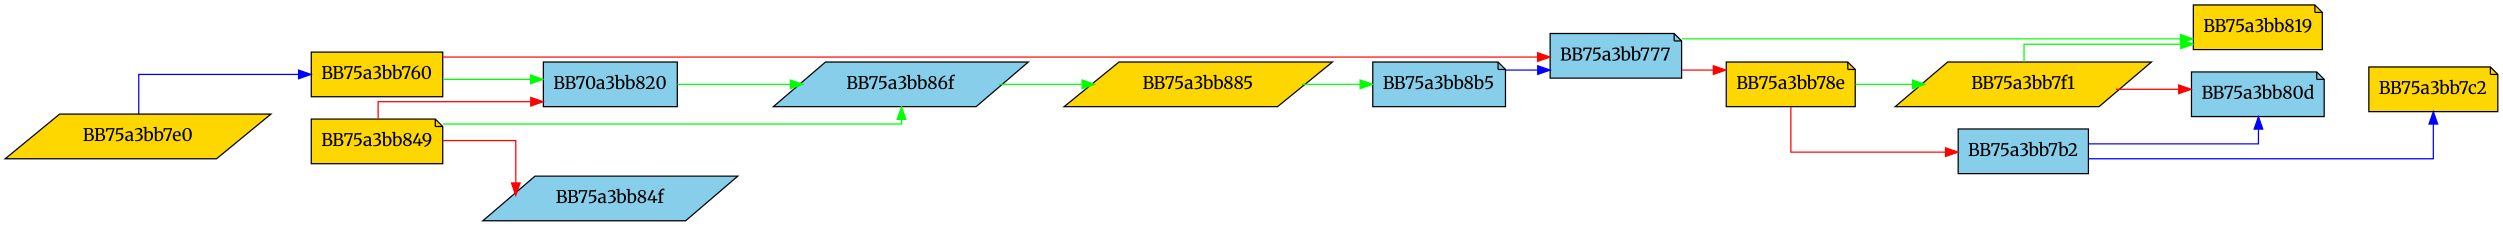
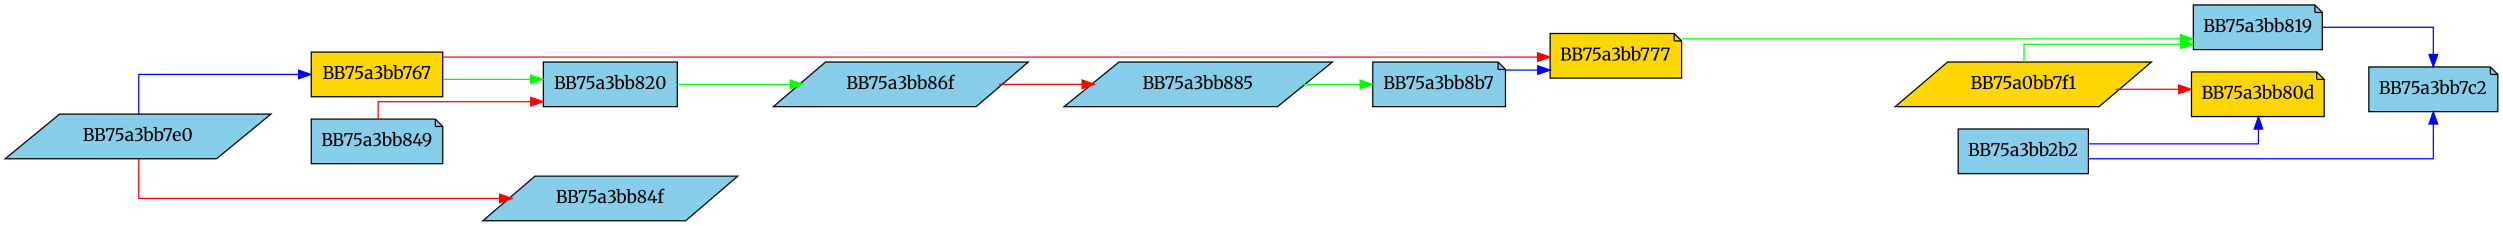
(2258, 27) -> (2258, 27)
none -> (2392, 27)
(1616, 56) -> (1616, 56)
(377, 74) -> (377, 74)
(610, 84) -> (610, 84)
(1041, 84) -> (1041, 84)
(1198, 84) -> (1198, 84)
(1439, 84) -> (1439, 84)
(1791, 84) -> none
(2023, 84) -> (2023, 84)
(2433, 89) -> (2433, 89)
(2258, 94) -> (2258, 94)
(675, 124) -> none
(138, 136) -> (138, 136)
(377, 141) -> (377, 141)
(500, 141) -> (299, 198)
(2023, 151) -> (2023, 151)
